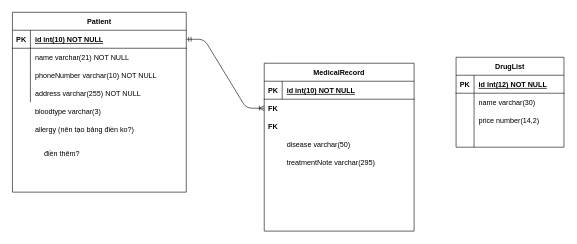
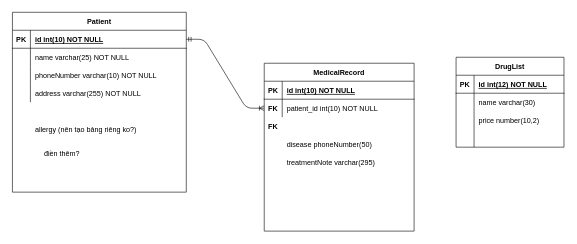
(82, 58) -> (82, 58)
none -> (348, 108)
(75, 111) -> none
(512, 121) -> (512, 121)
(90, 130) -> (92, 130)
(323, 145) -> (331, 145)
